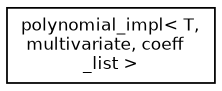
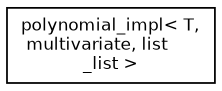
(111, 45) -> (111, 45)
